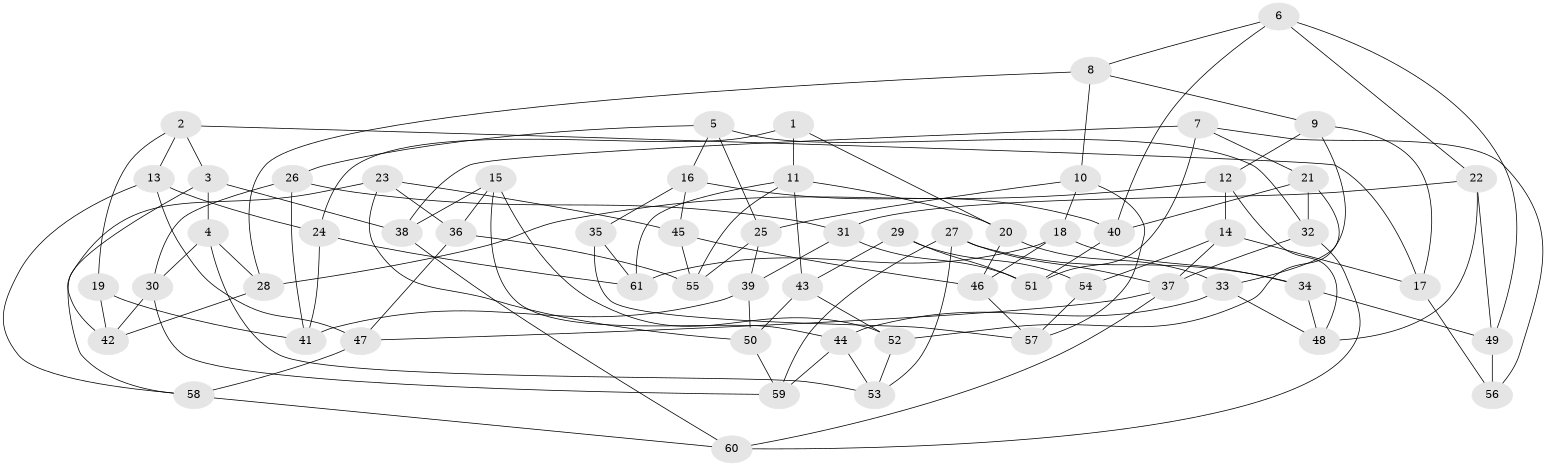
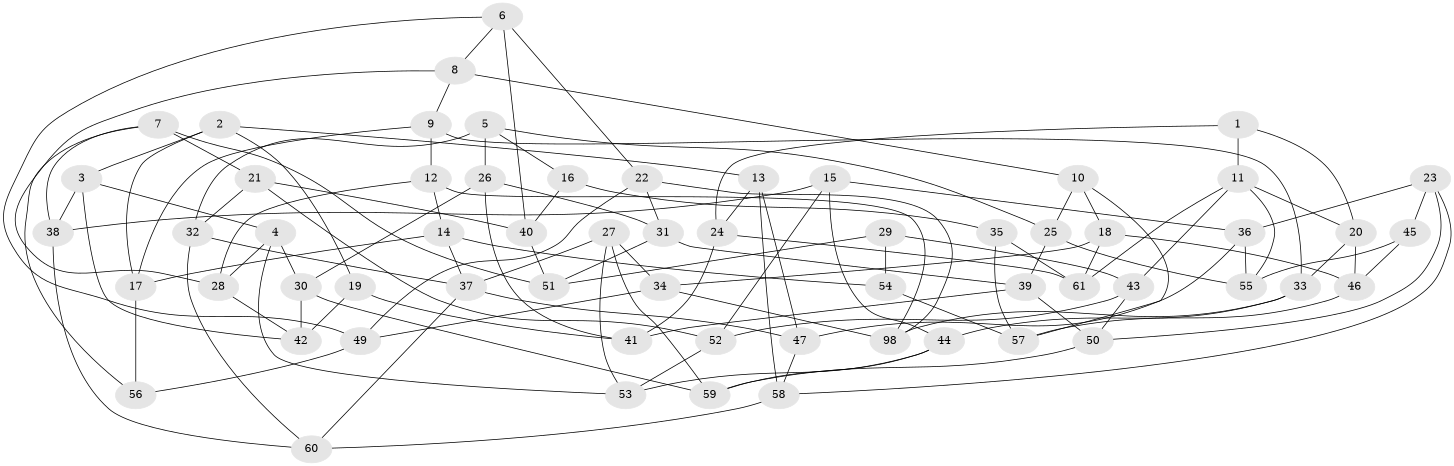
(683, 206) -> none
(1320, 341) -> (890, 341)
